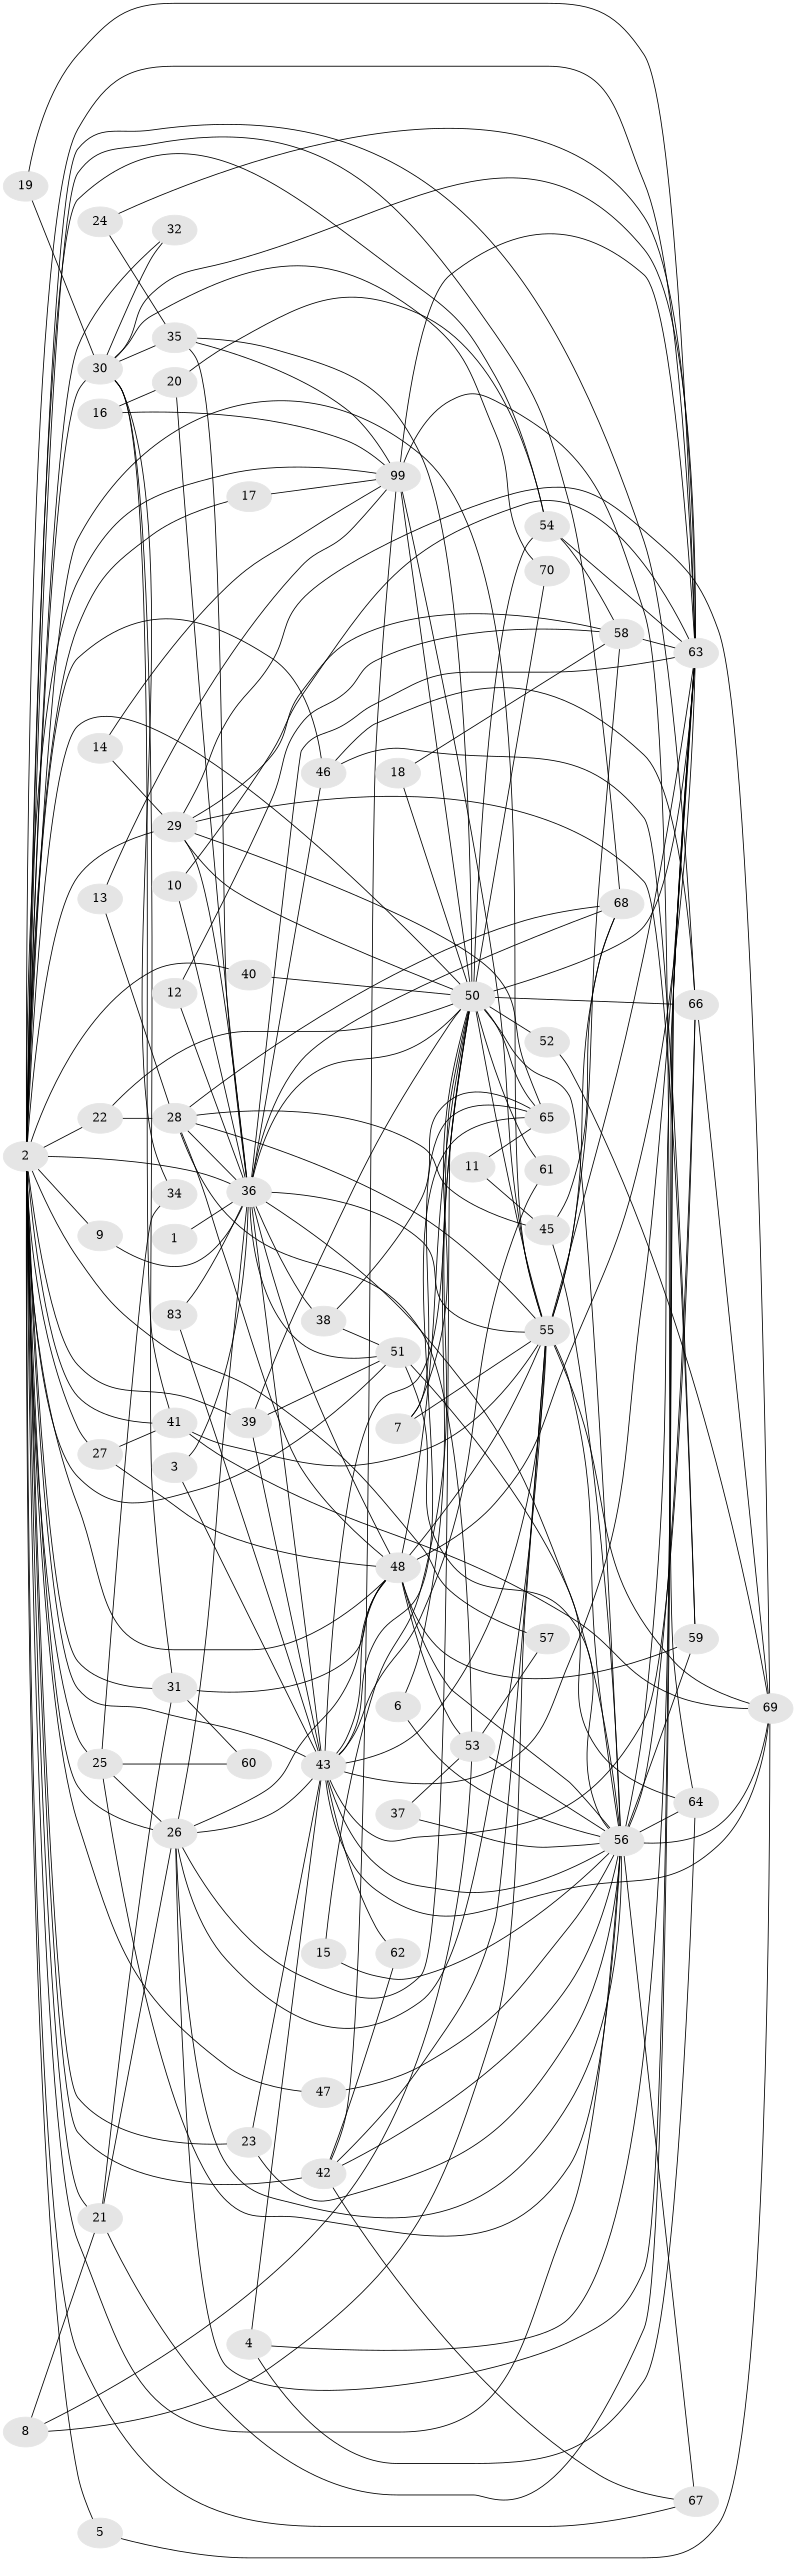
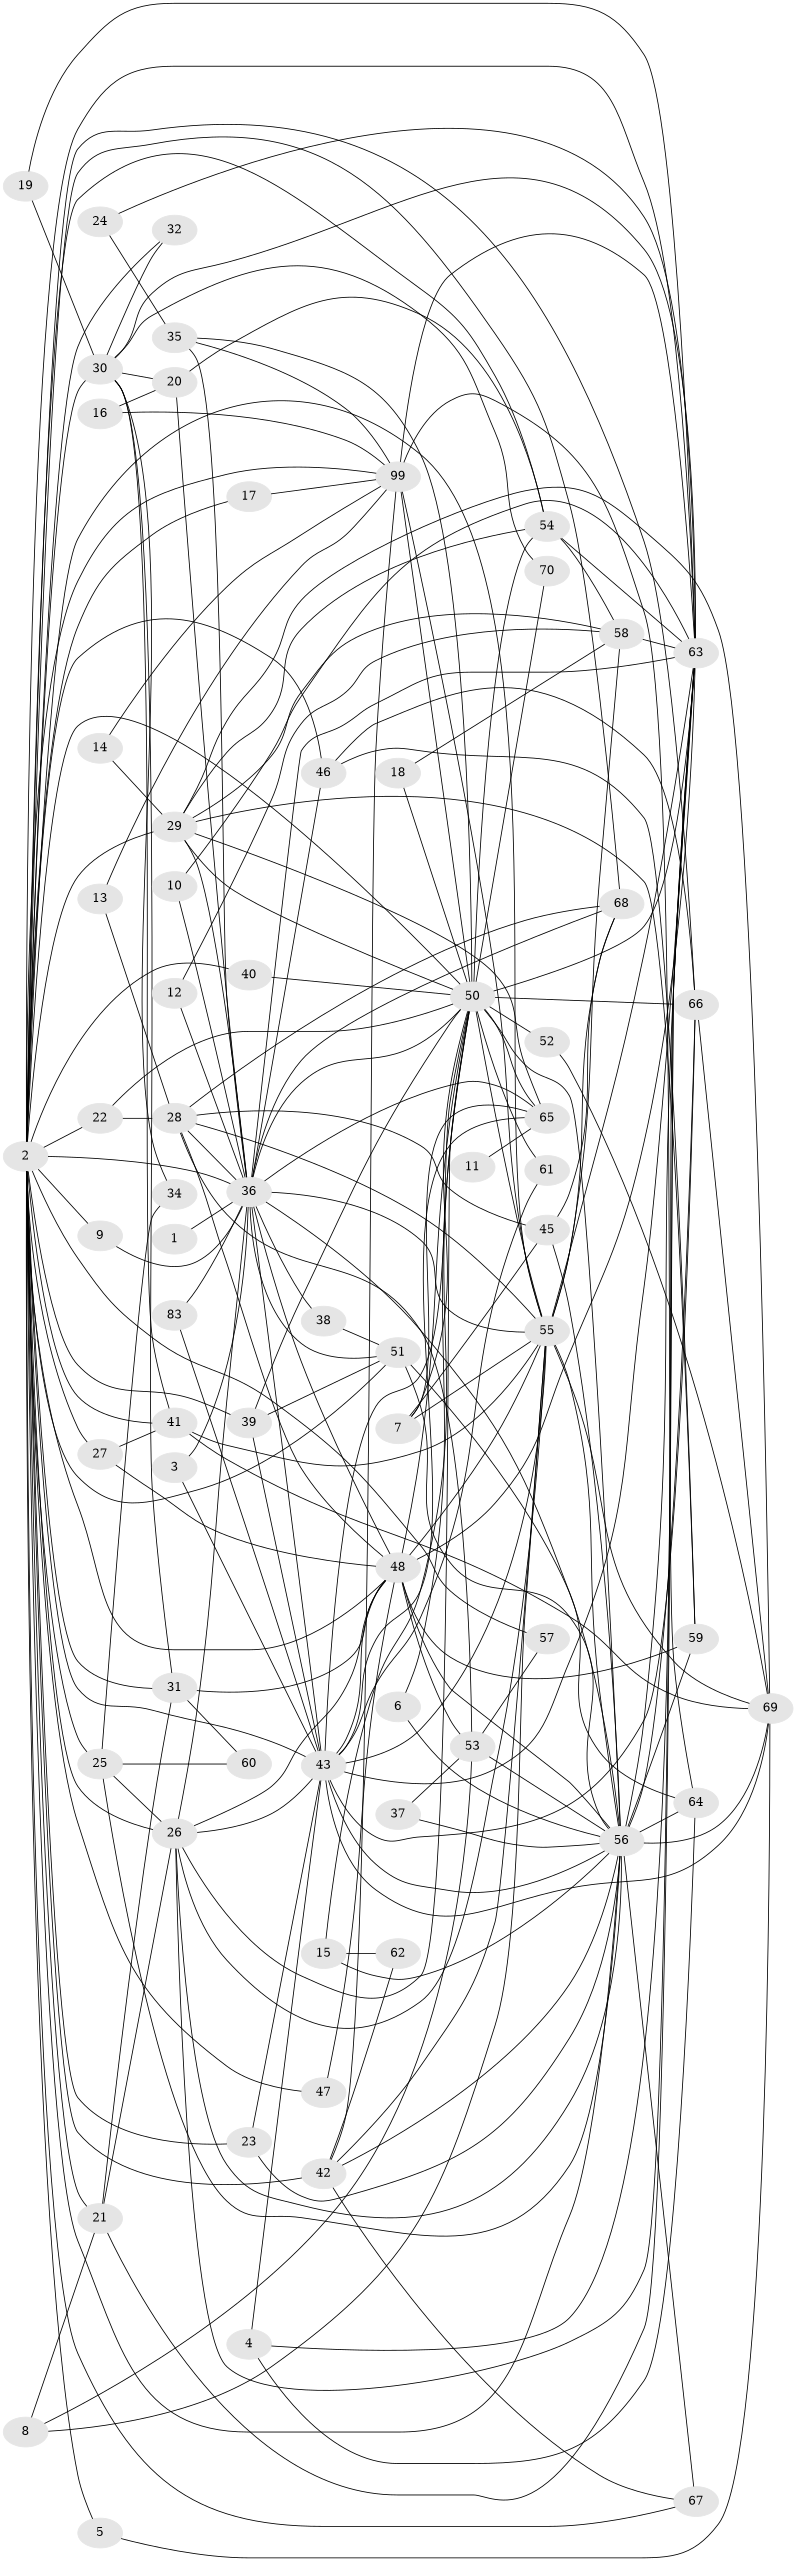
(137, 353) -> (137, 376)
none -> (310, 621)
(506, 1196) -> (474, 1330)
(422, 1198) -> (387, 1108)
(353, 1876) -> (363, 1954)
(505, 2004) -> (353, 1918)
